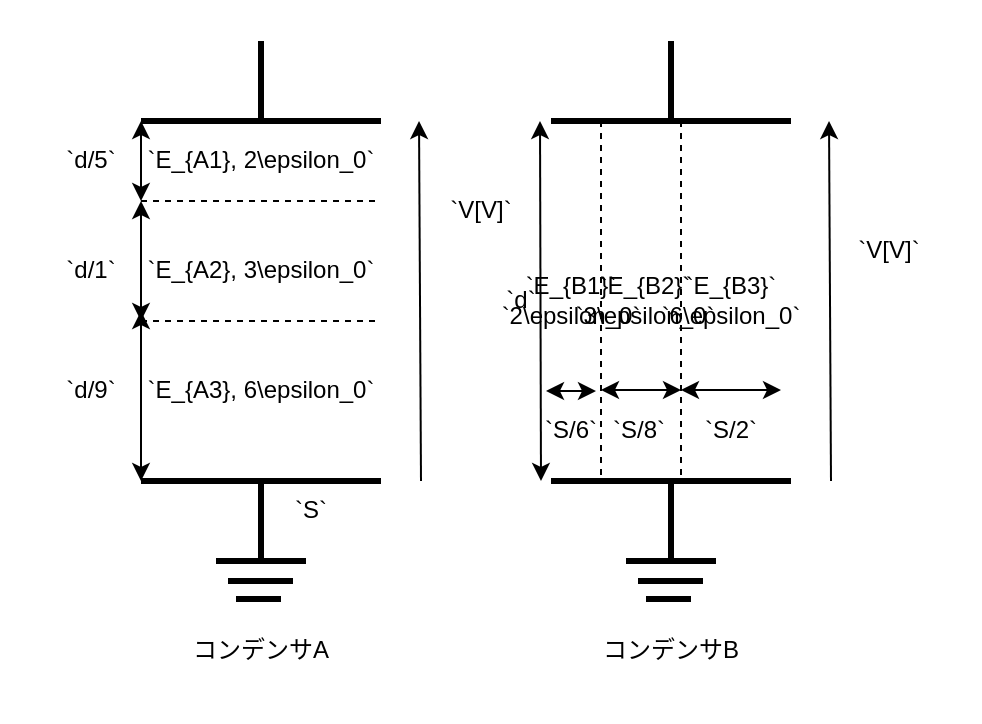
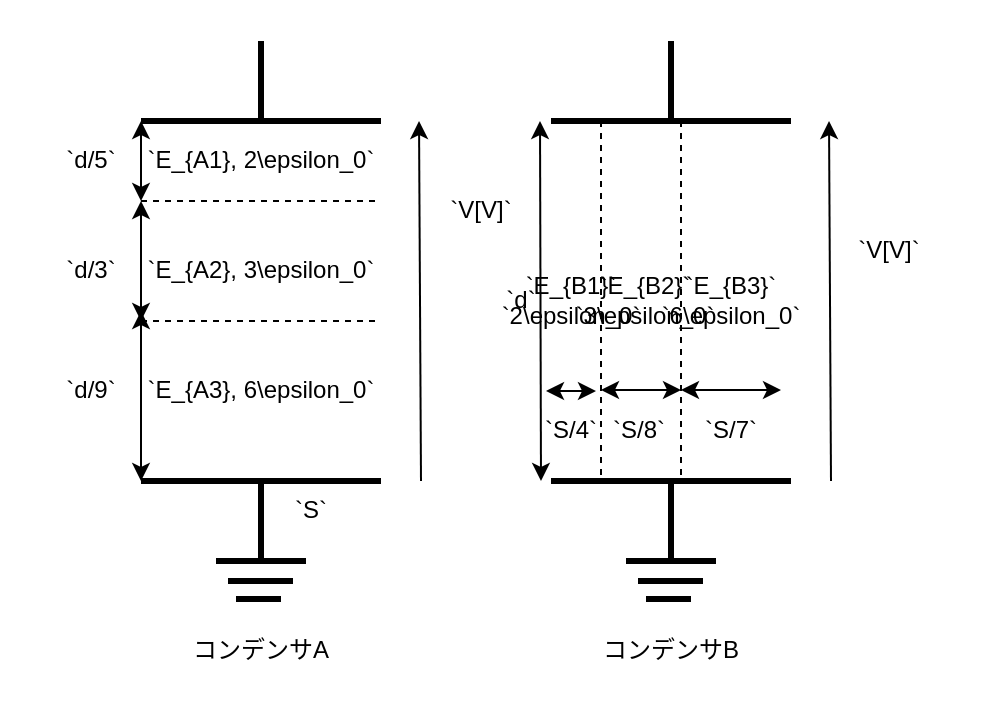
(92, 271) -> (92, 271)
(572, 431) -> (572, 431)
(732, 431) -> (732, 431)
